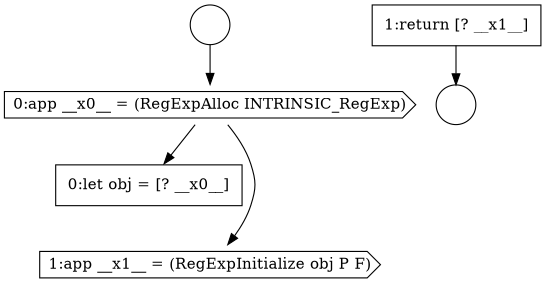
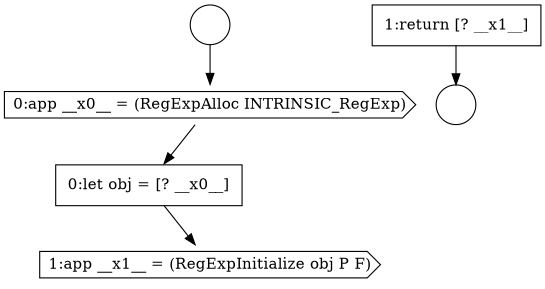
(255, 179) -> (176, 221)
